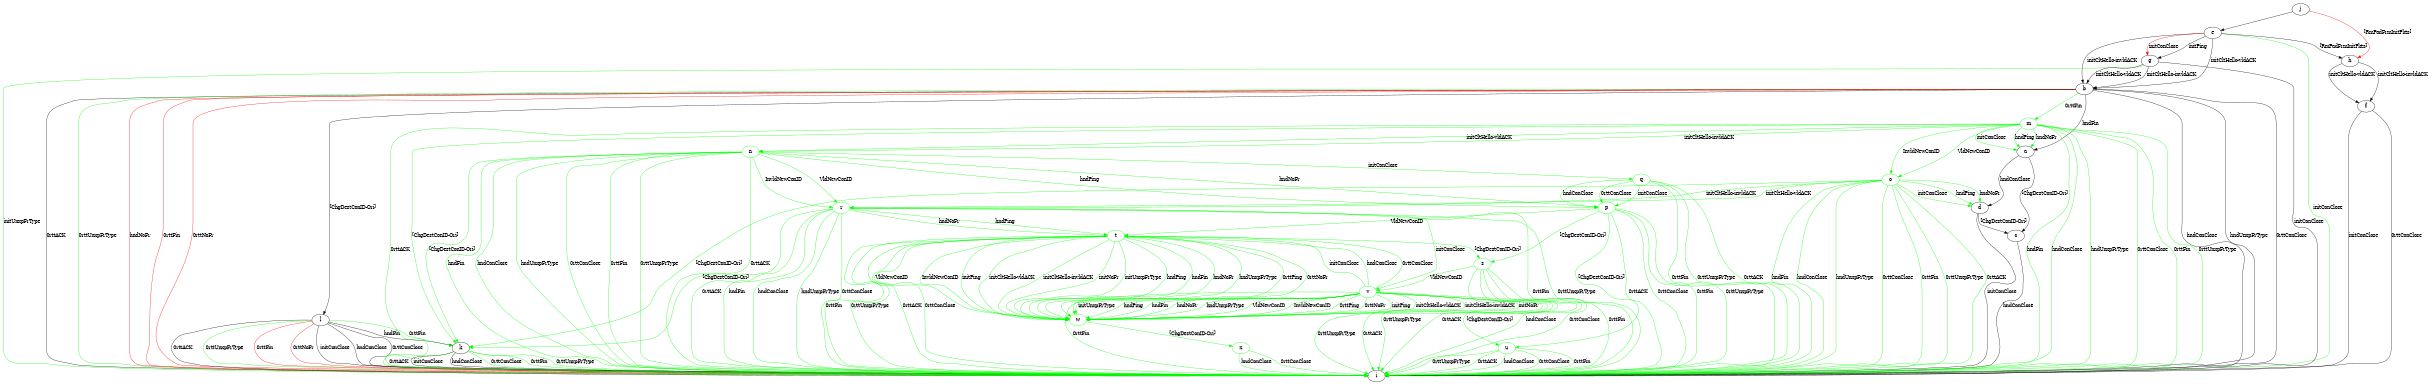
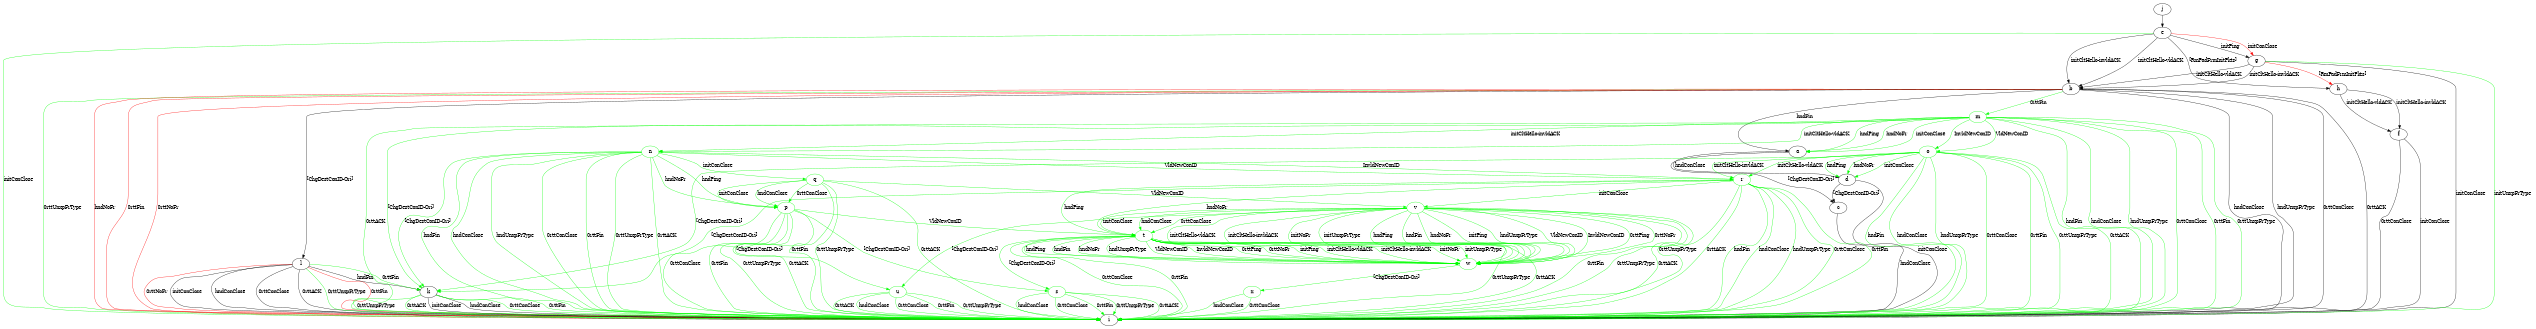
(2349, 26) -> (2298, 69)
(1427, 278) -> (1114, 194)
